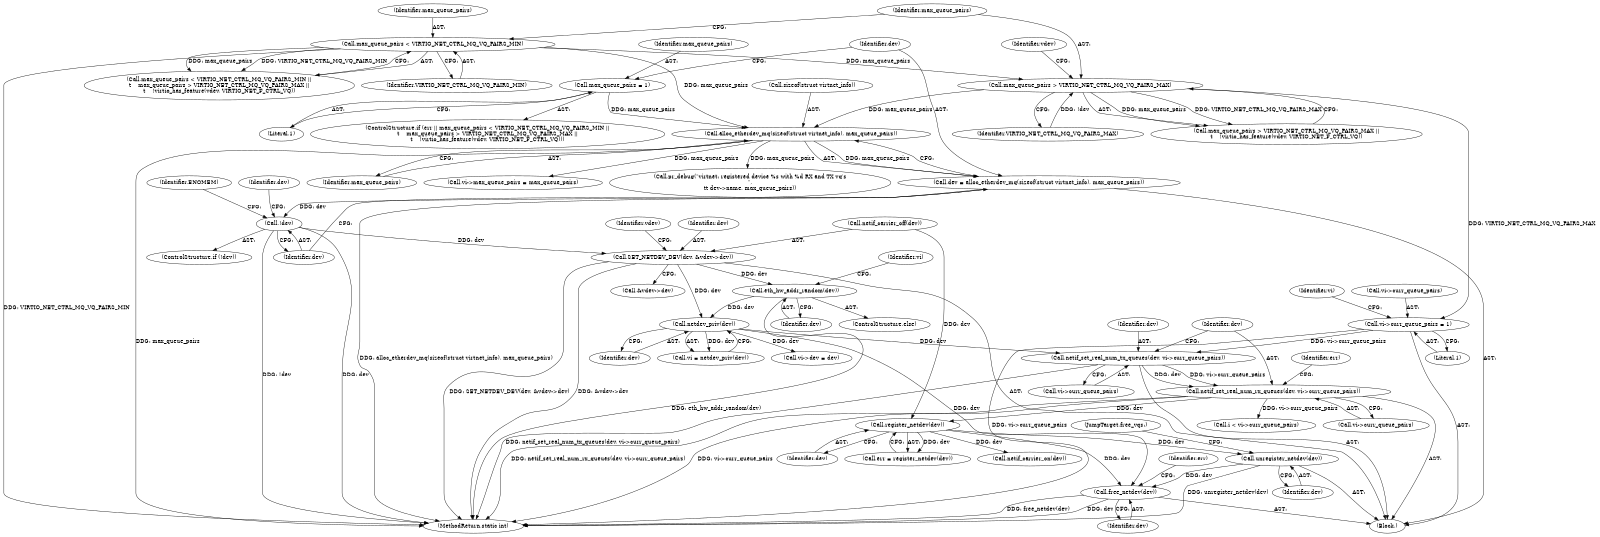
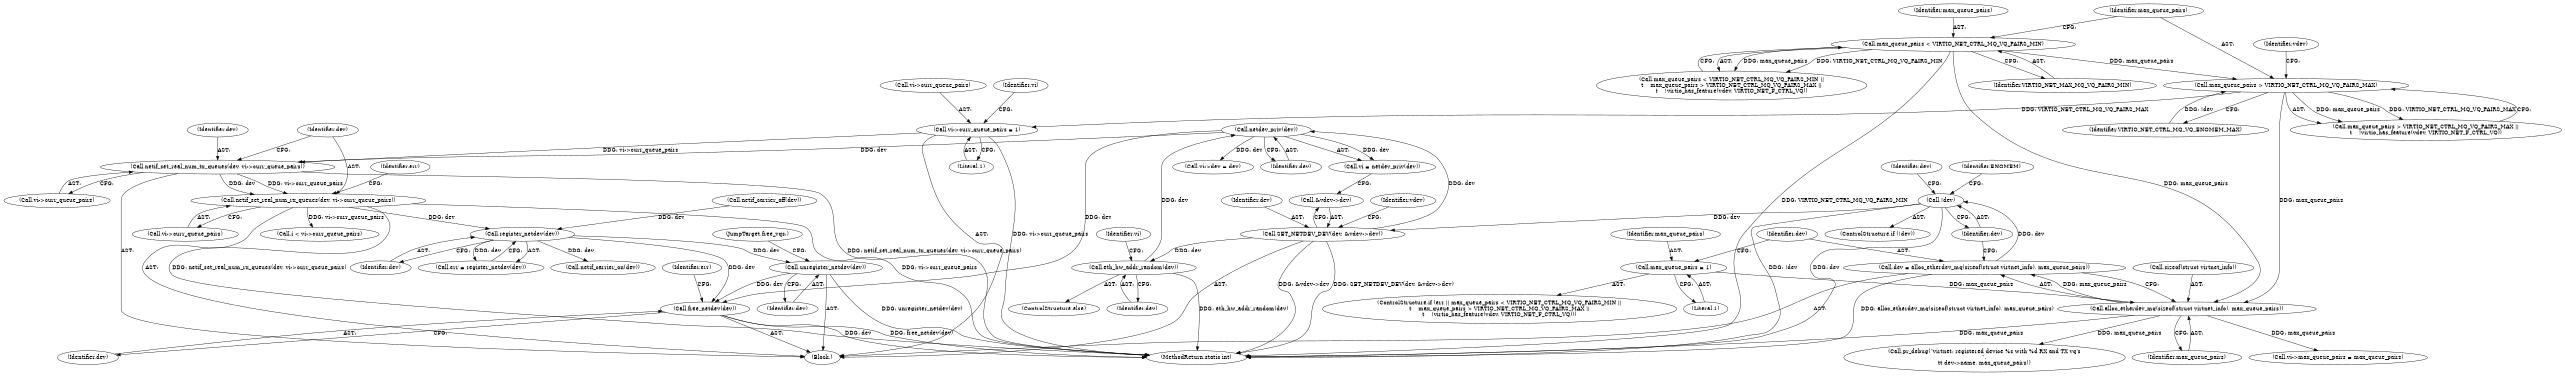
(457, 86) -> (2063, 86)
(1048, 134) -> (2166, 130)
(784, 240) -> (1331, 216)
(737, 343) -> (1356, 183)
